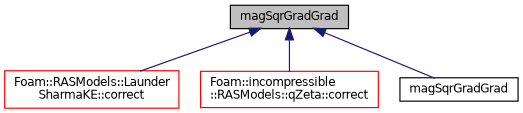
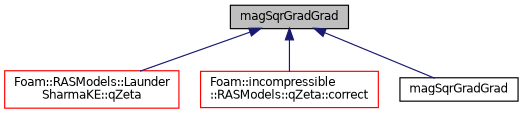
(92, 89) -> (92, 89)
